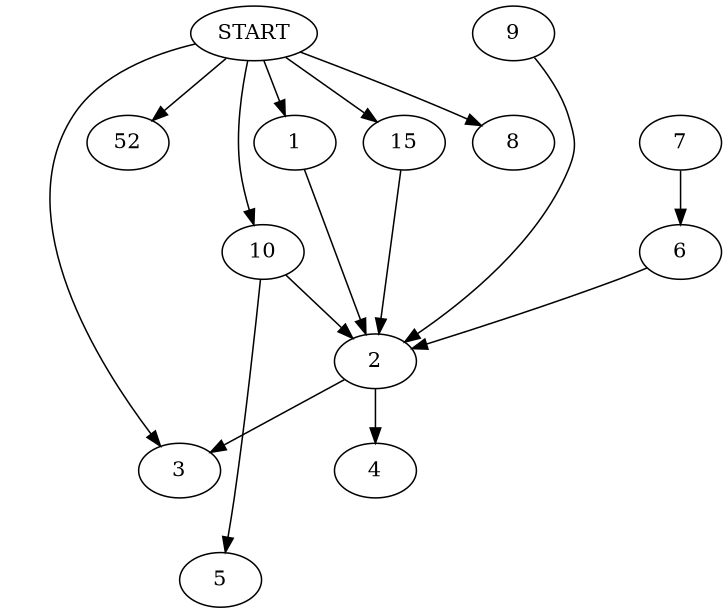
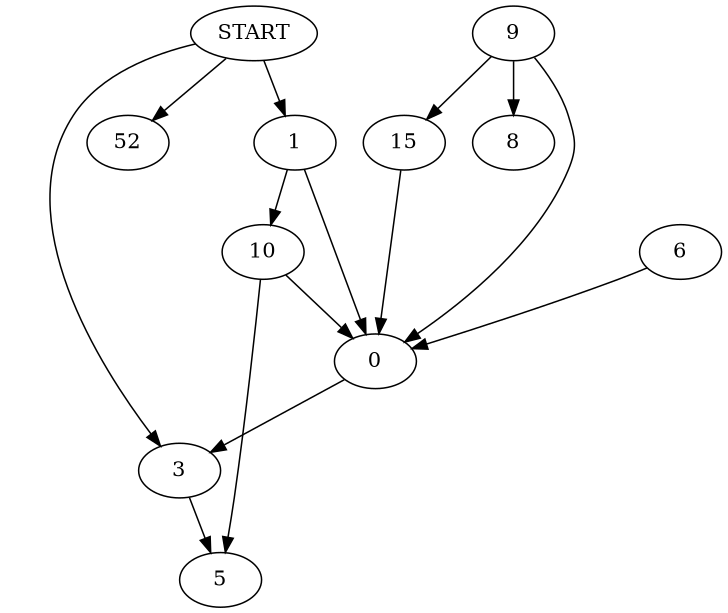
(325, 85) -> (465, 83)
(384, 85) -> (514, 81)
(239, 136) -> (281, 190)
(681, 143) -> none
(375, 361) -> (375, 361)
(375, 471) -> none
none -> (197, 518)
